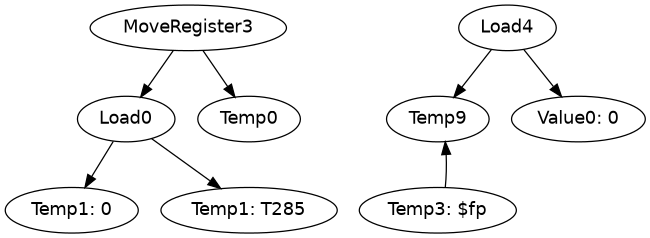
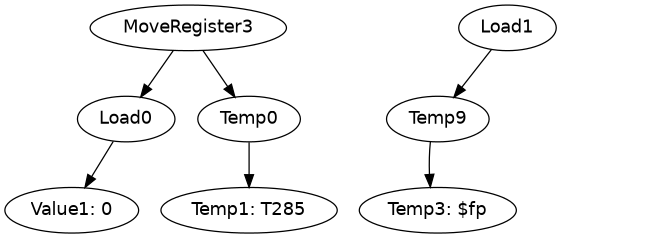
(507, 28) -> (507, 28)
(578, 119) -> none
(181, 160) -> (249, 158)
(446, 171) -> (429, 158)
(72, 210) -> (72, 210)
